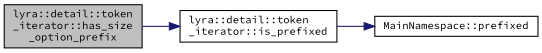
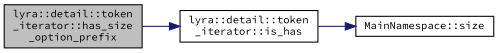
(258, 26) -> (249, 26)
(456, 26) -> (425, 26)
